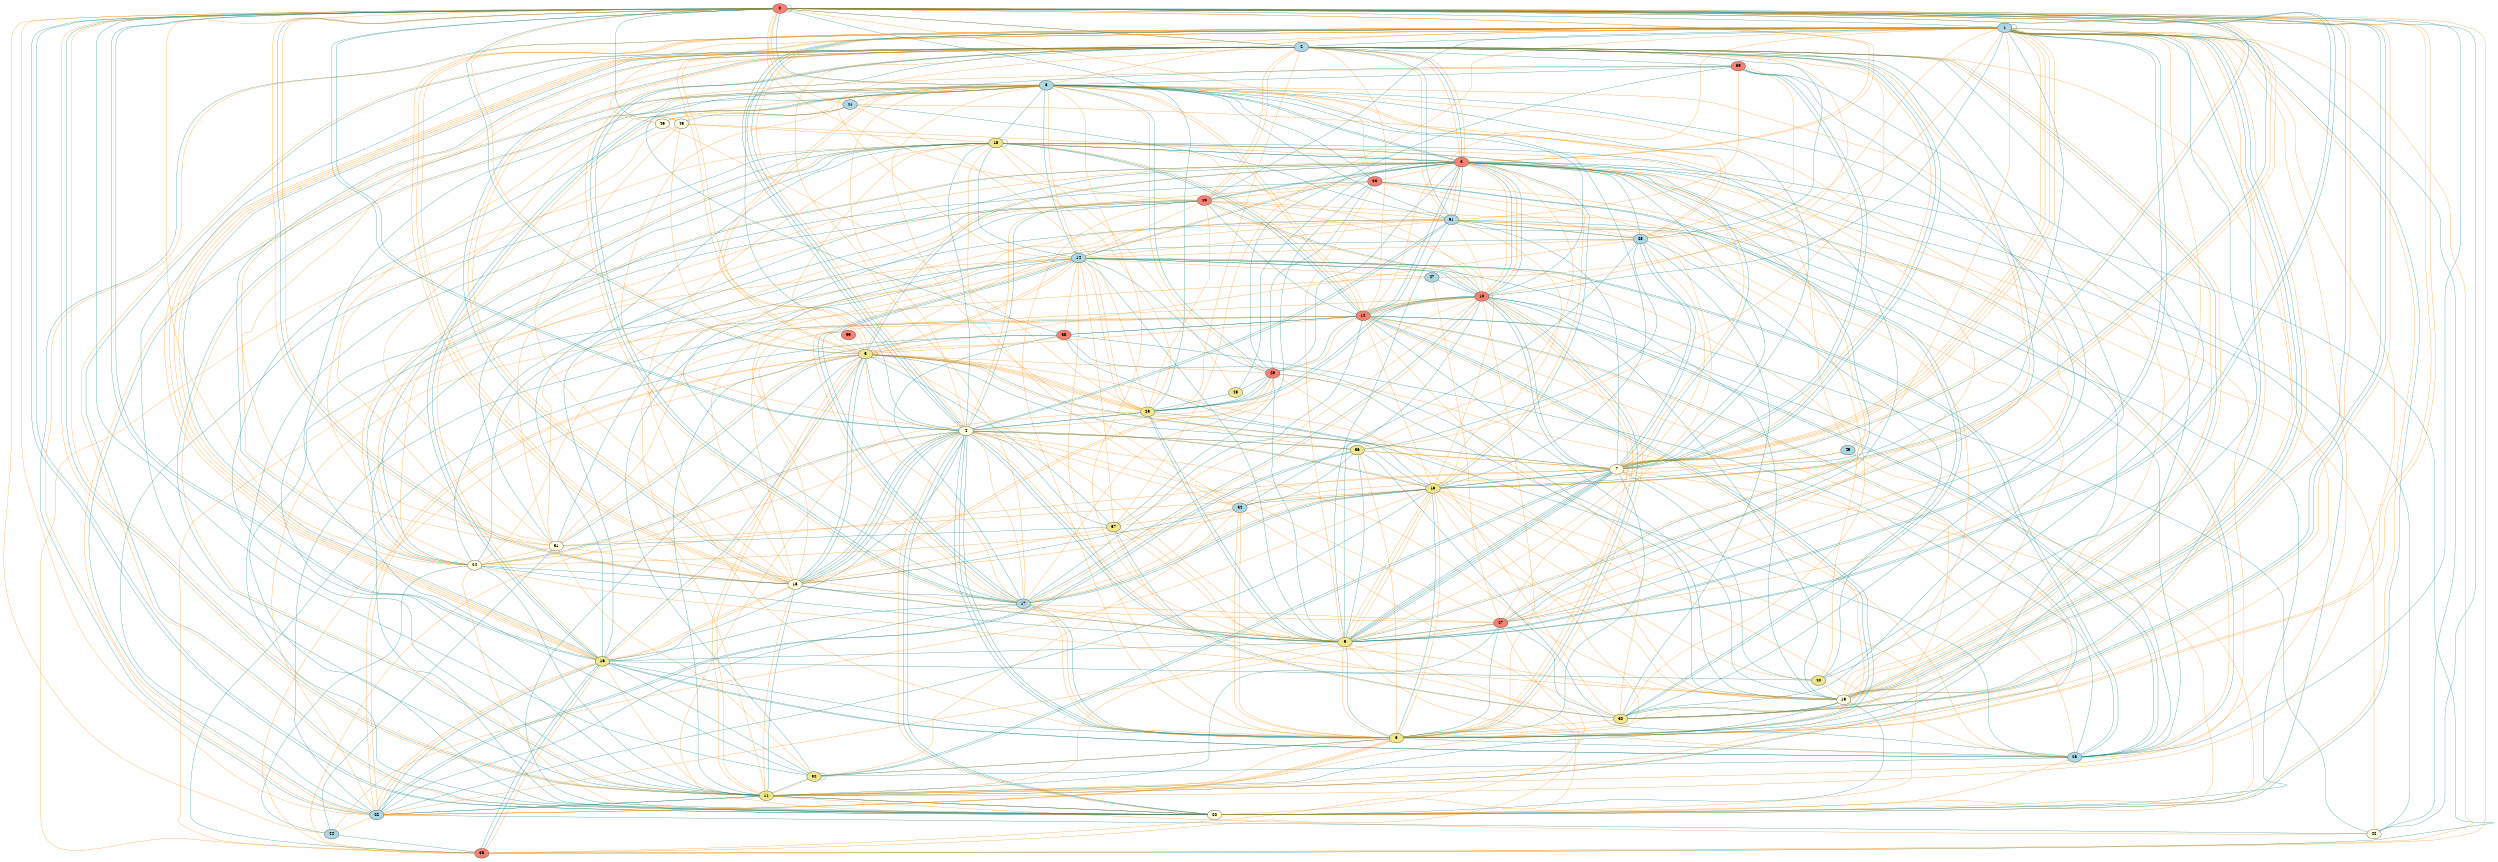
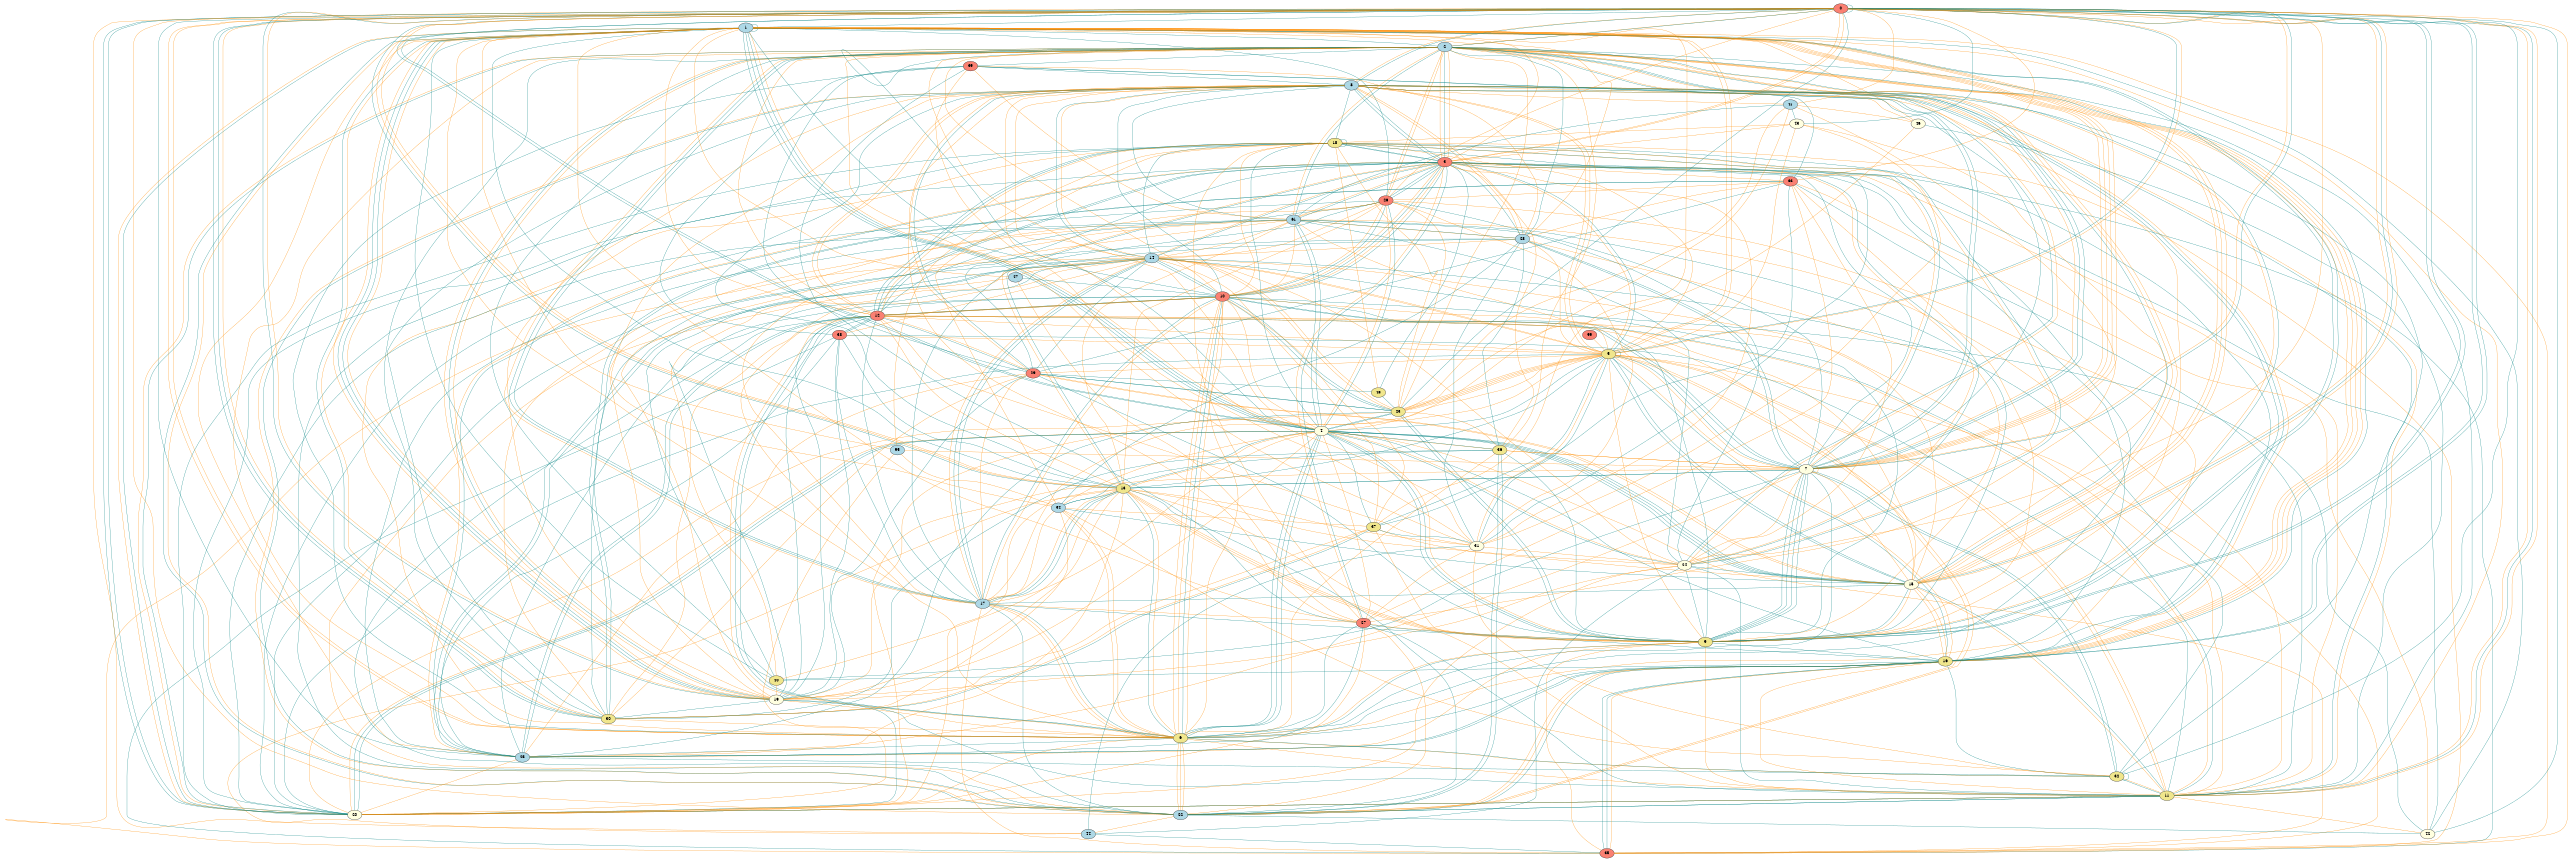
(1334, 39) -> (1217, 33)
(1742, 185) -> (1195, 329)
(1848, 450) -> (897, 450)
none -> (936, 794)
